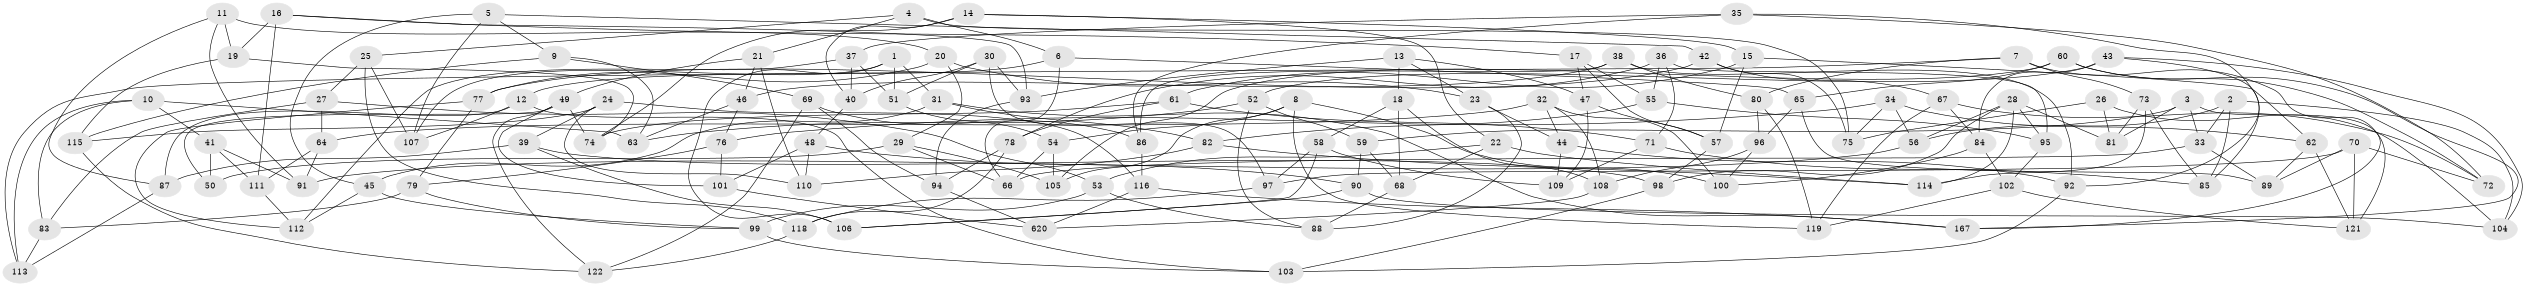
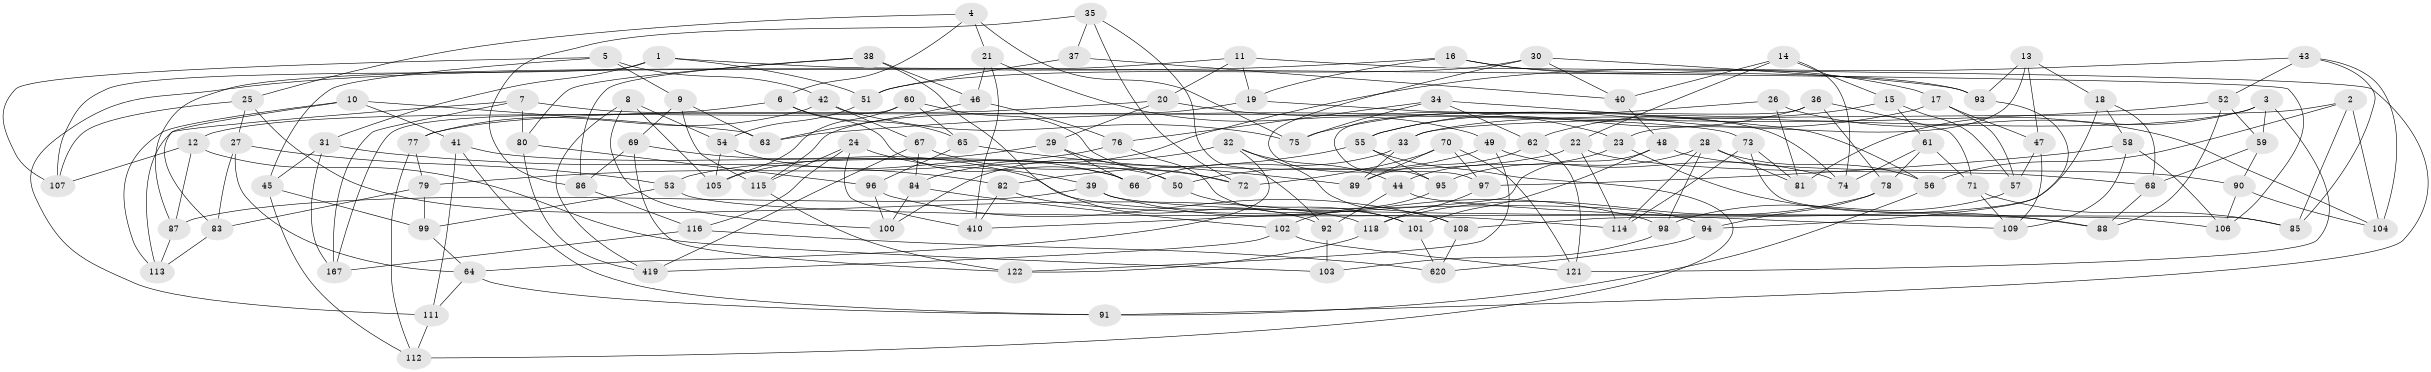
(454, 82) -> (1281, 329)
(561, 176) -> (1297, 207)
(804, 186) -> (975, 229)
(1814, 229) -> (651, 272)
(1017, 264) -> (448, 251)
